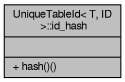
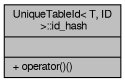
(35, 67) -> (43, 67)
